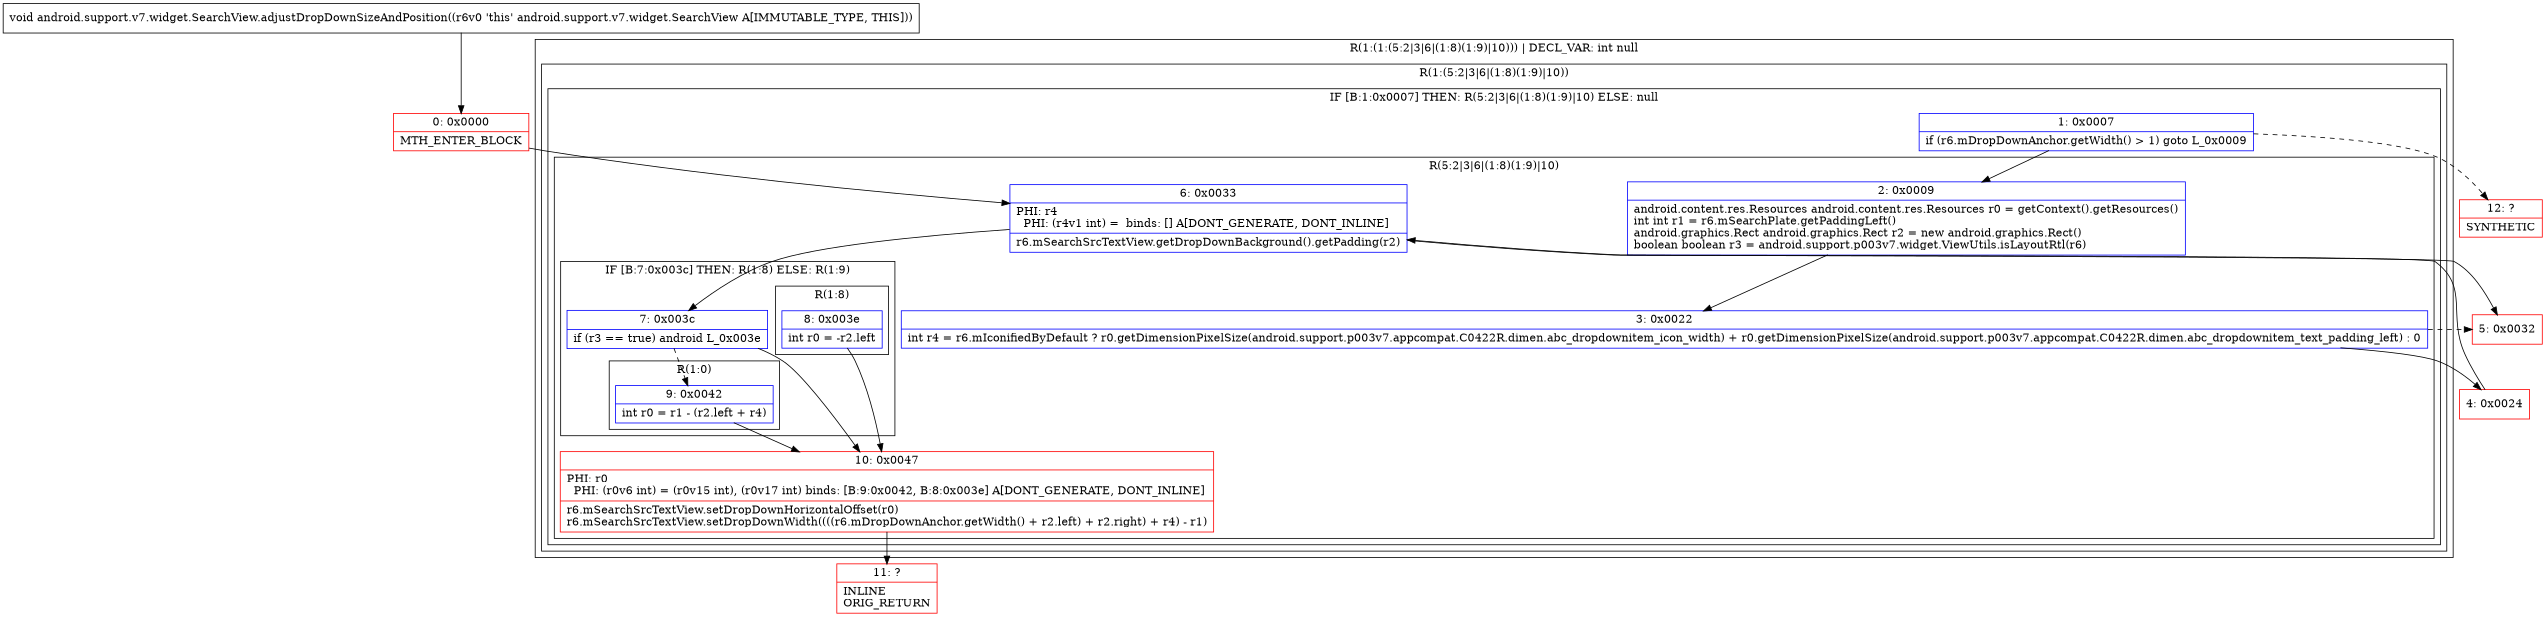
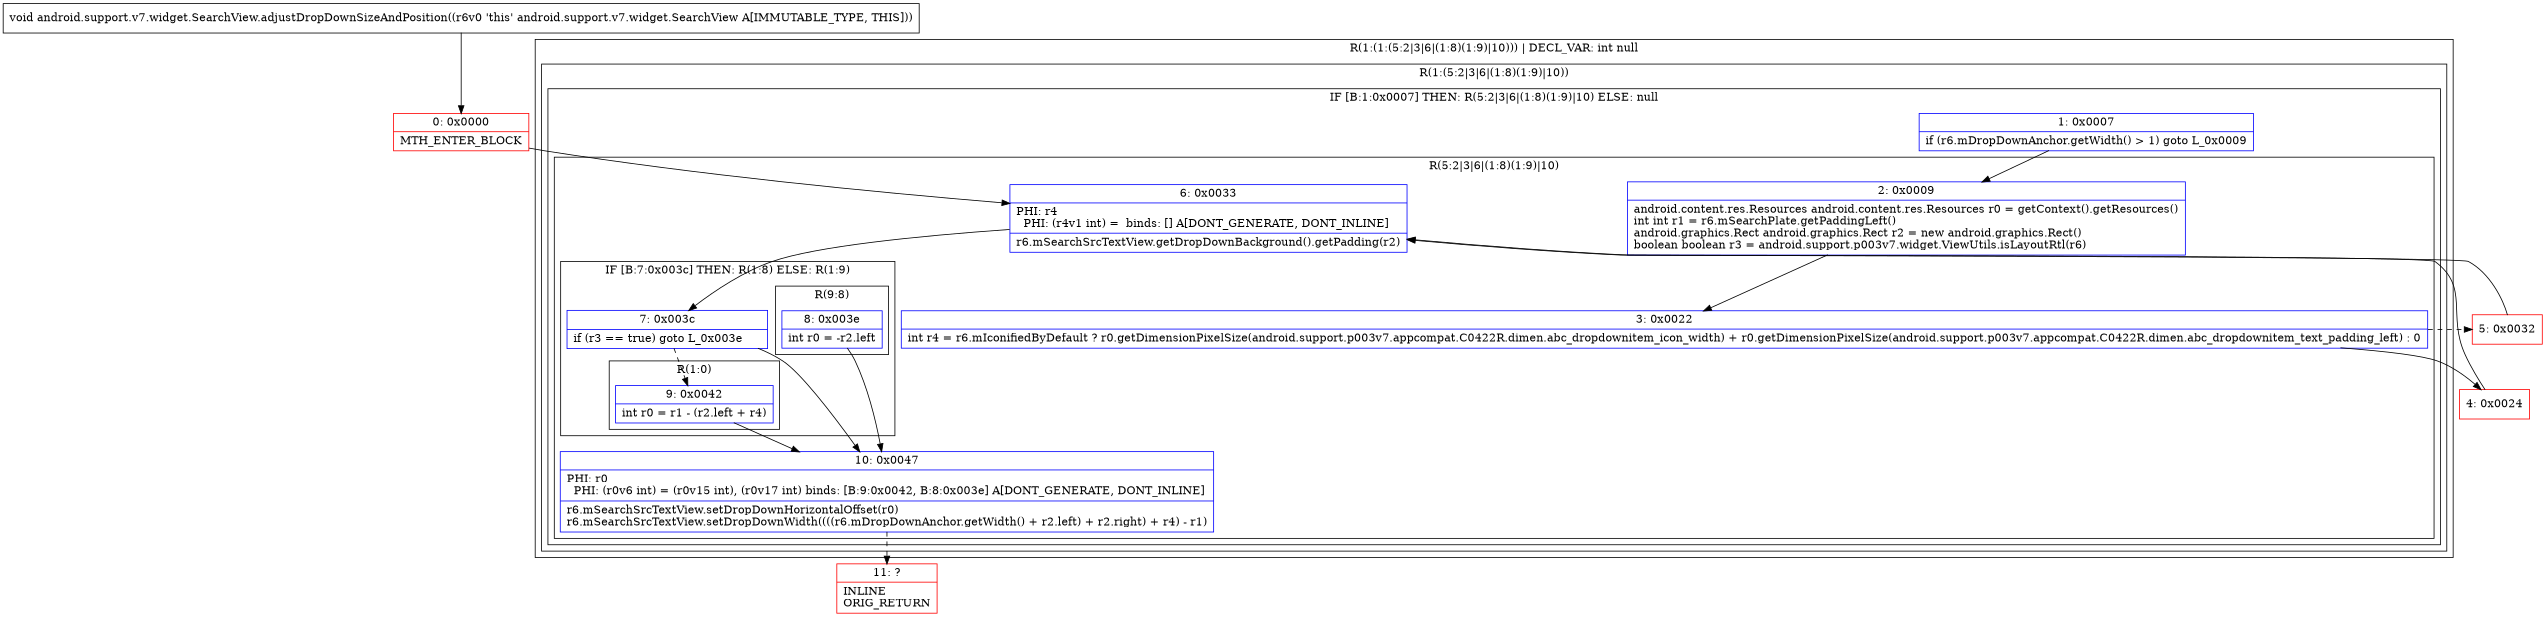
(2501, 218) -> none
(1961, 256) -> (1976, 256)
(832, 295) -> (832, 295)
(667, 339) -> (658, 339)
(887, 492) -> (887, 492)
(887, 544) -> (887, 544)
